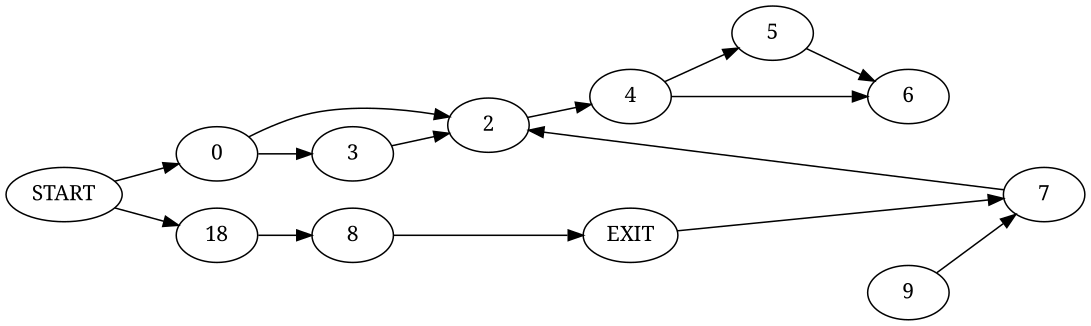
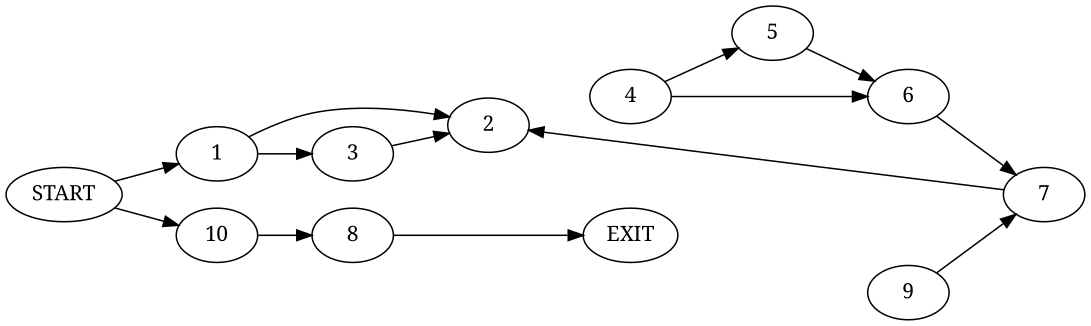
(552, 112) -> none
(217, 154) -> (217, 154)
(833, 215) -> (970, 141)
(217, 235) -> (217, 235)
